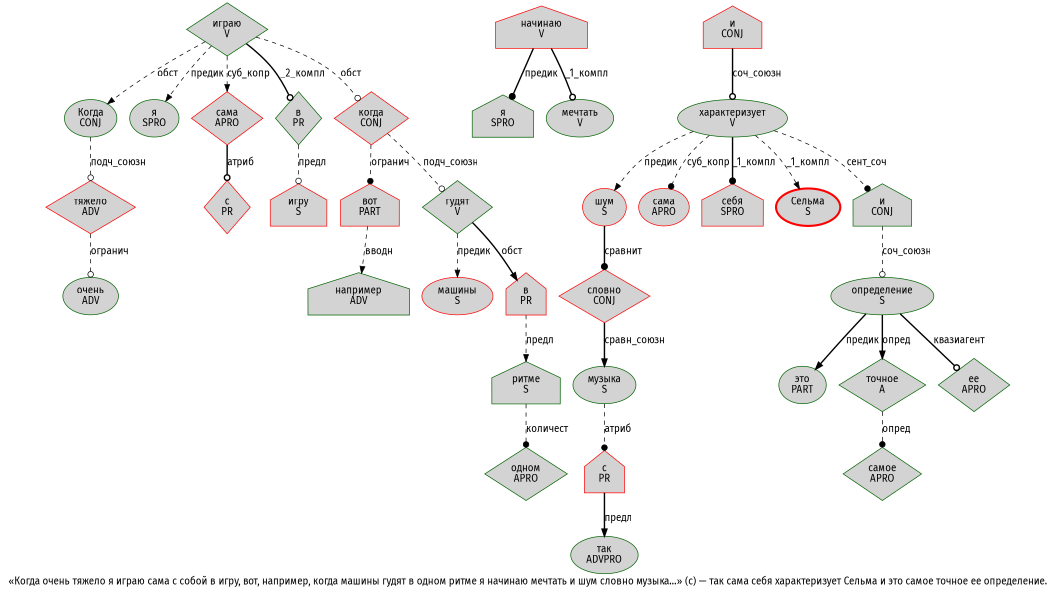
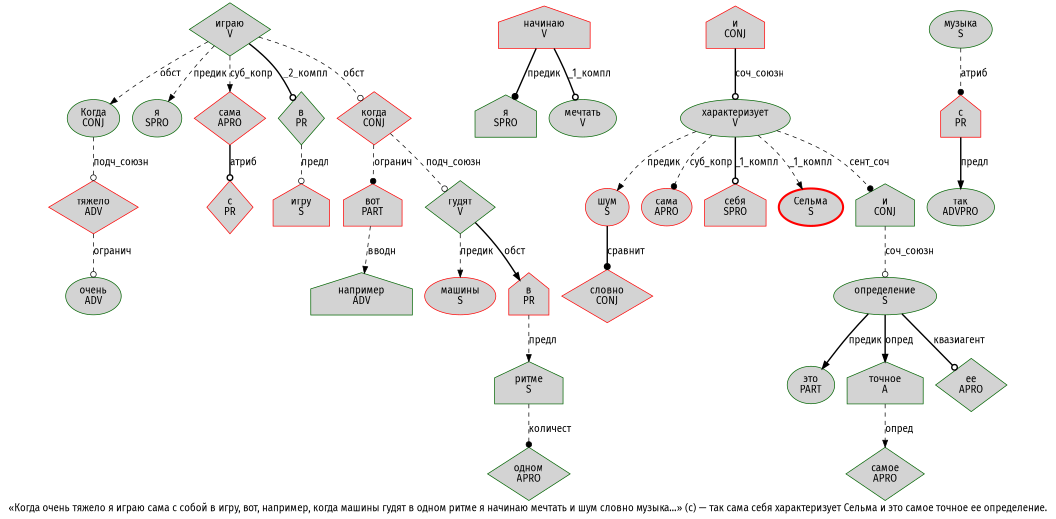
(733, 158) -> (735, 158)
(604, 341) -> none
(882, 385) -> (885, 385)
(882, 427) -> (885, 422)
